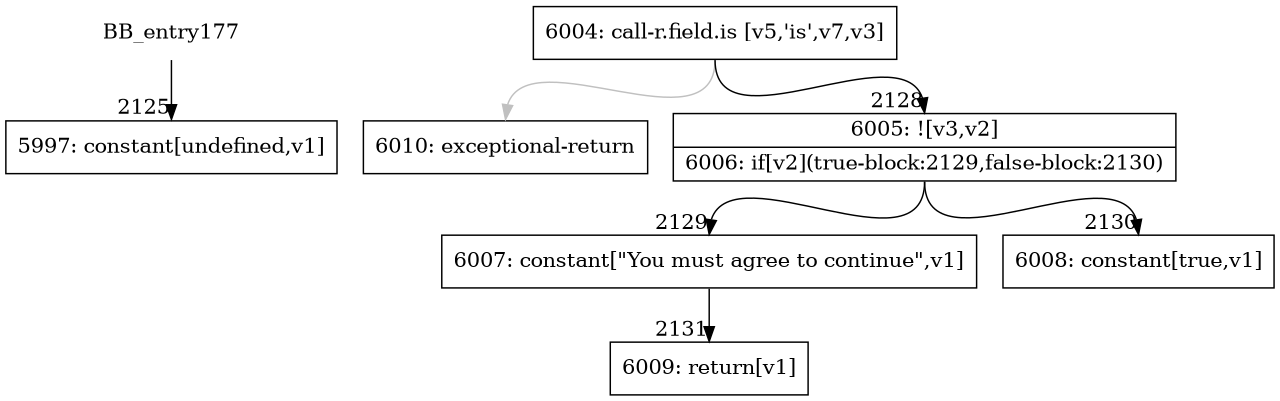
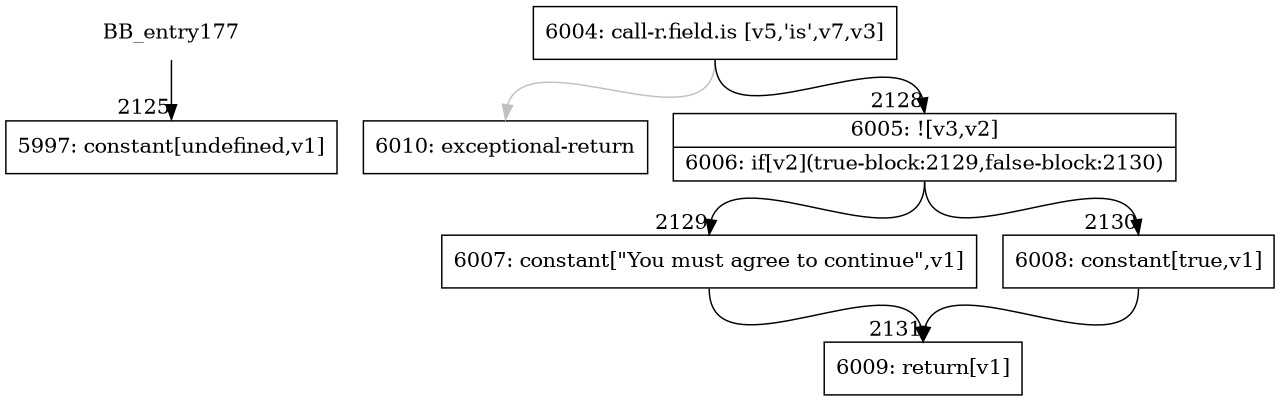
none -> (1038, 317)
